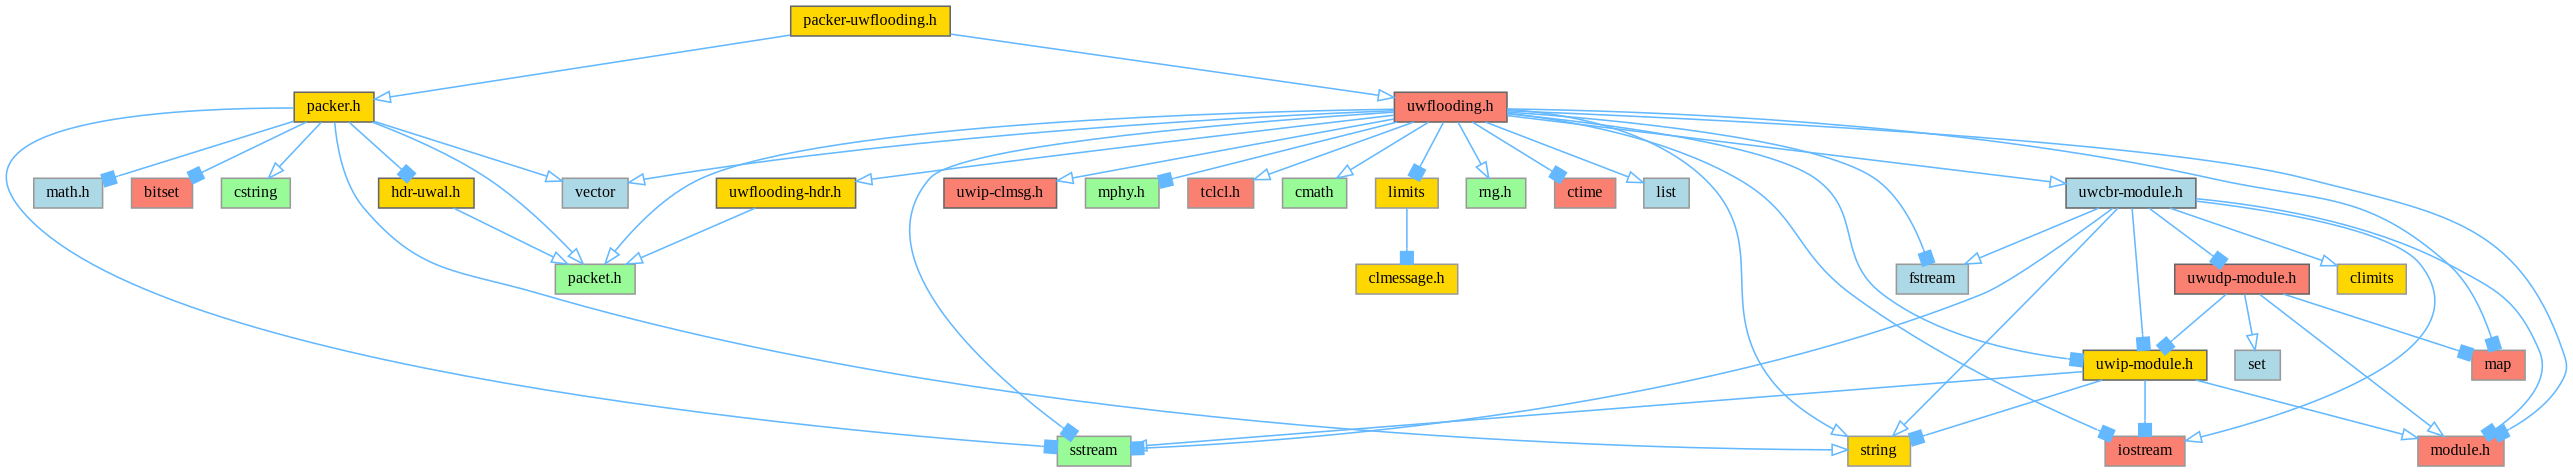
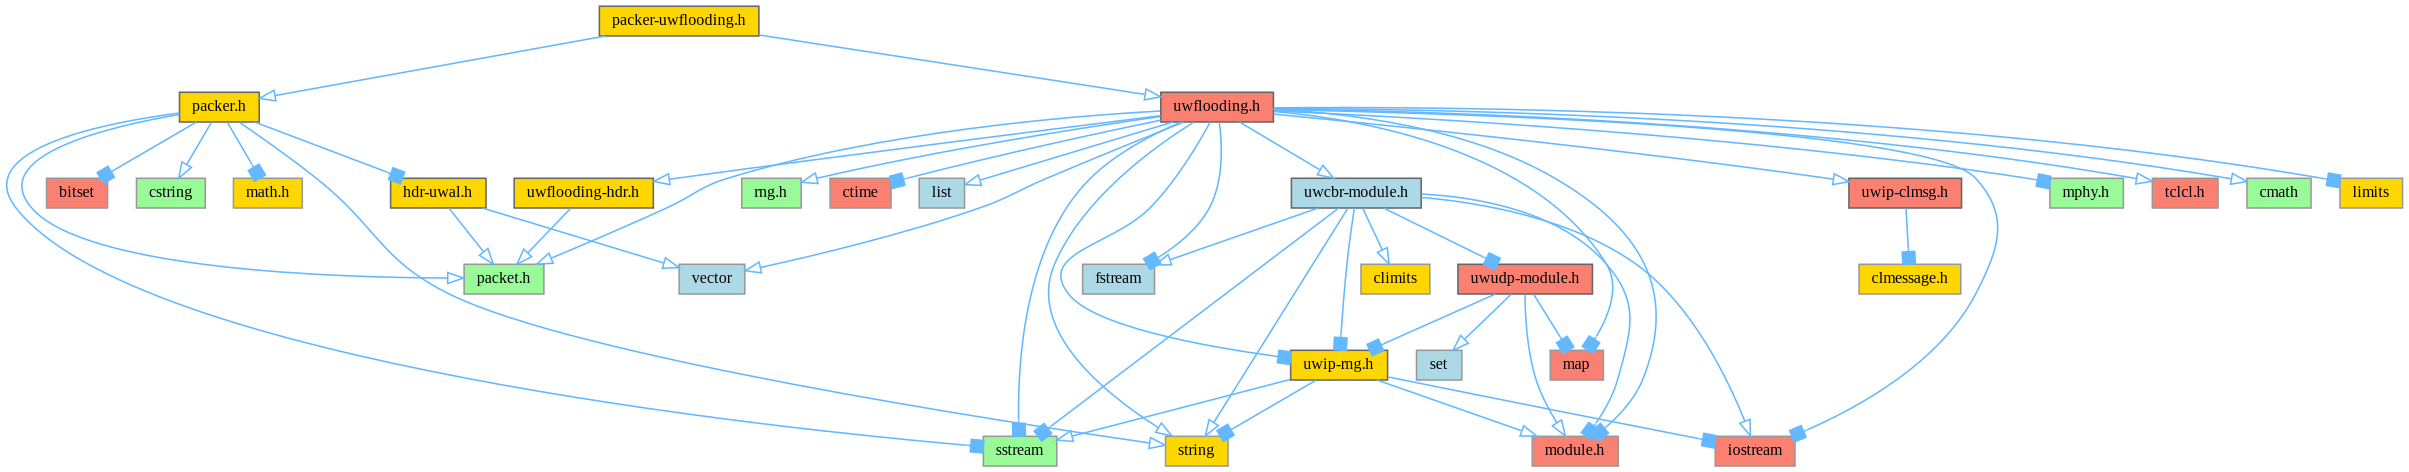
(461, 149) -> (573, 235)
(68, 193) -> (268, 193)
(1407, 228) -> (1907, 228)
(2145, 365) -> (1339, 365)
